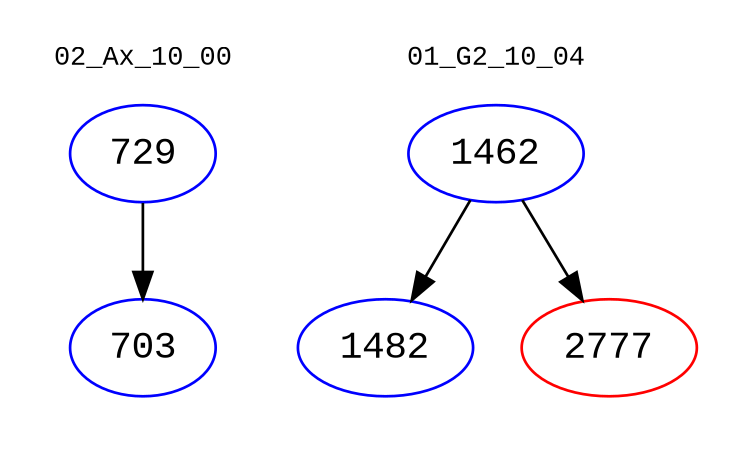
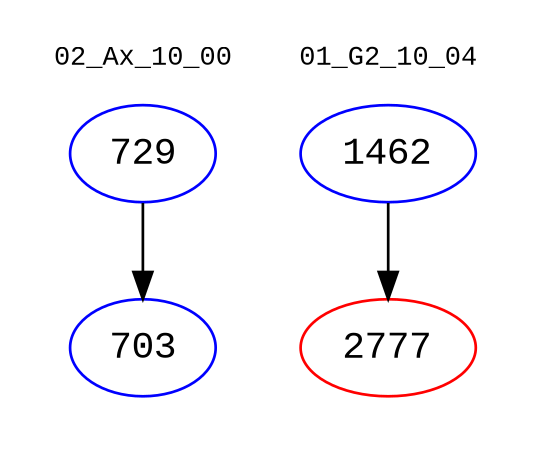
(386, 348) -> none
